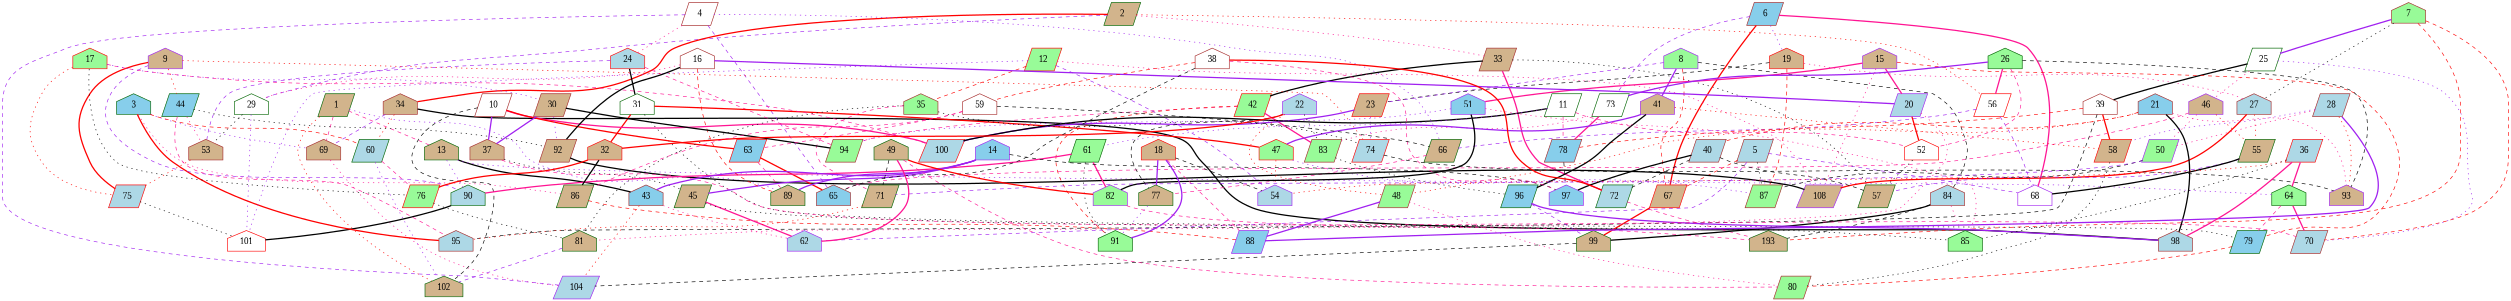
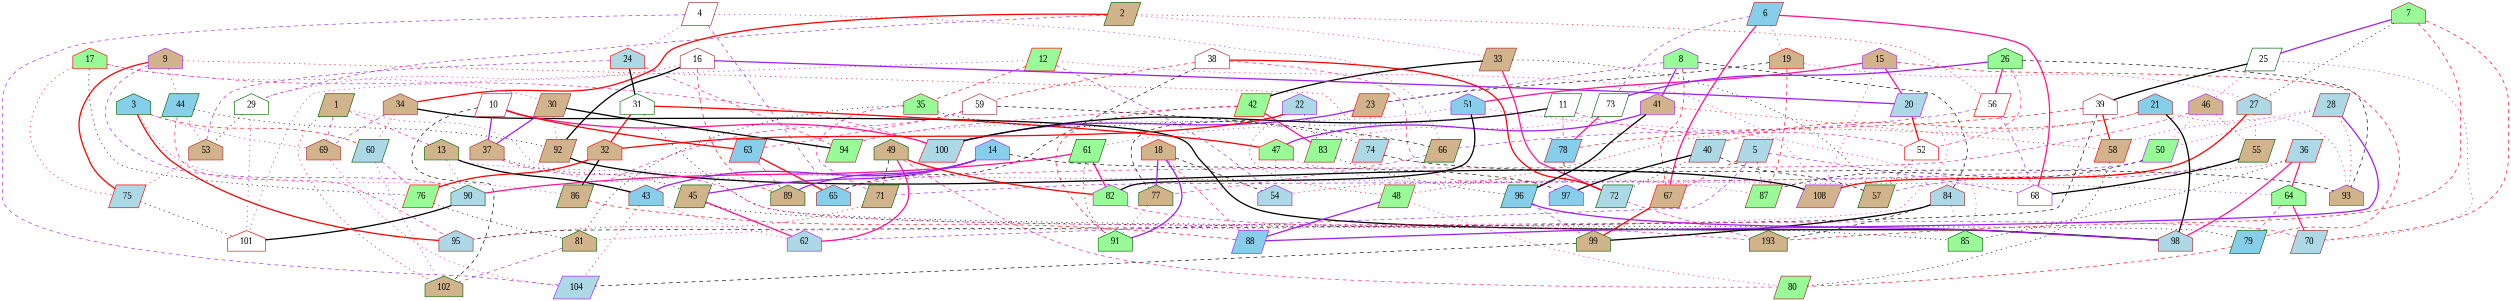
(1695, 116) -> (1695, 116)
(1654, 177) -> (1654, 177)
